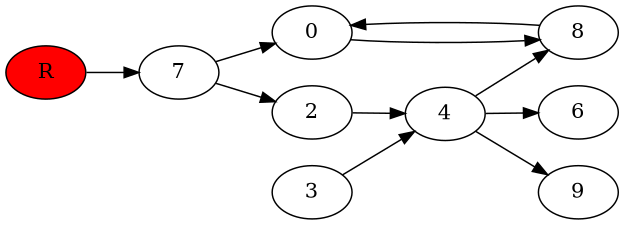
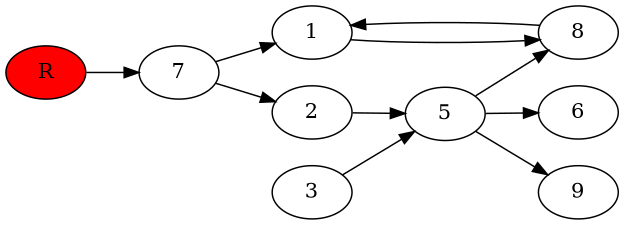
(312, 33) -> (312, 33)
(445, 114) -> (445, 114)
